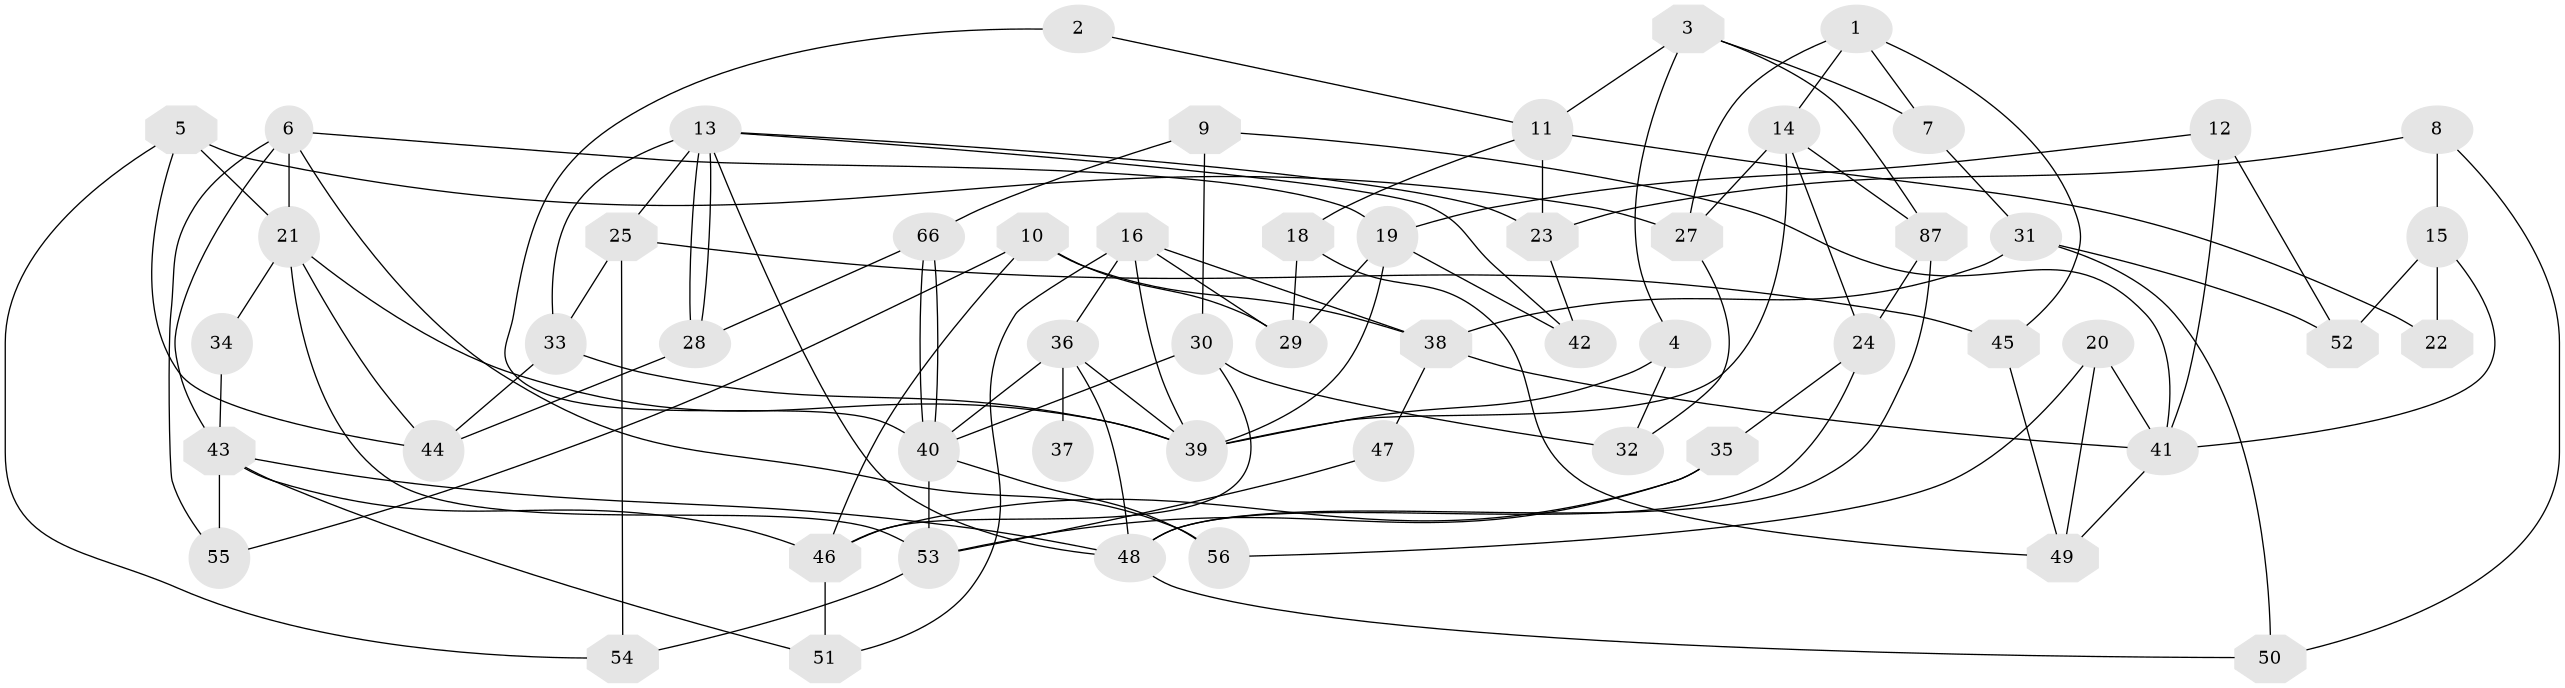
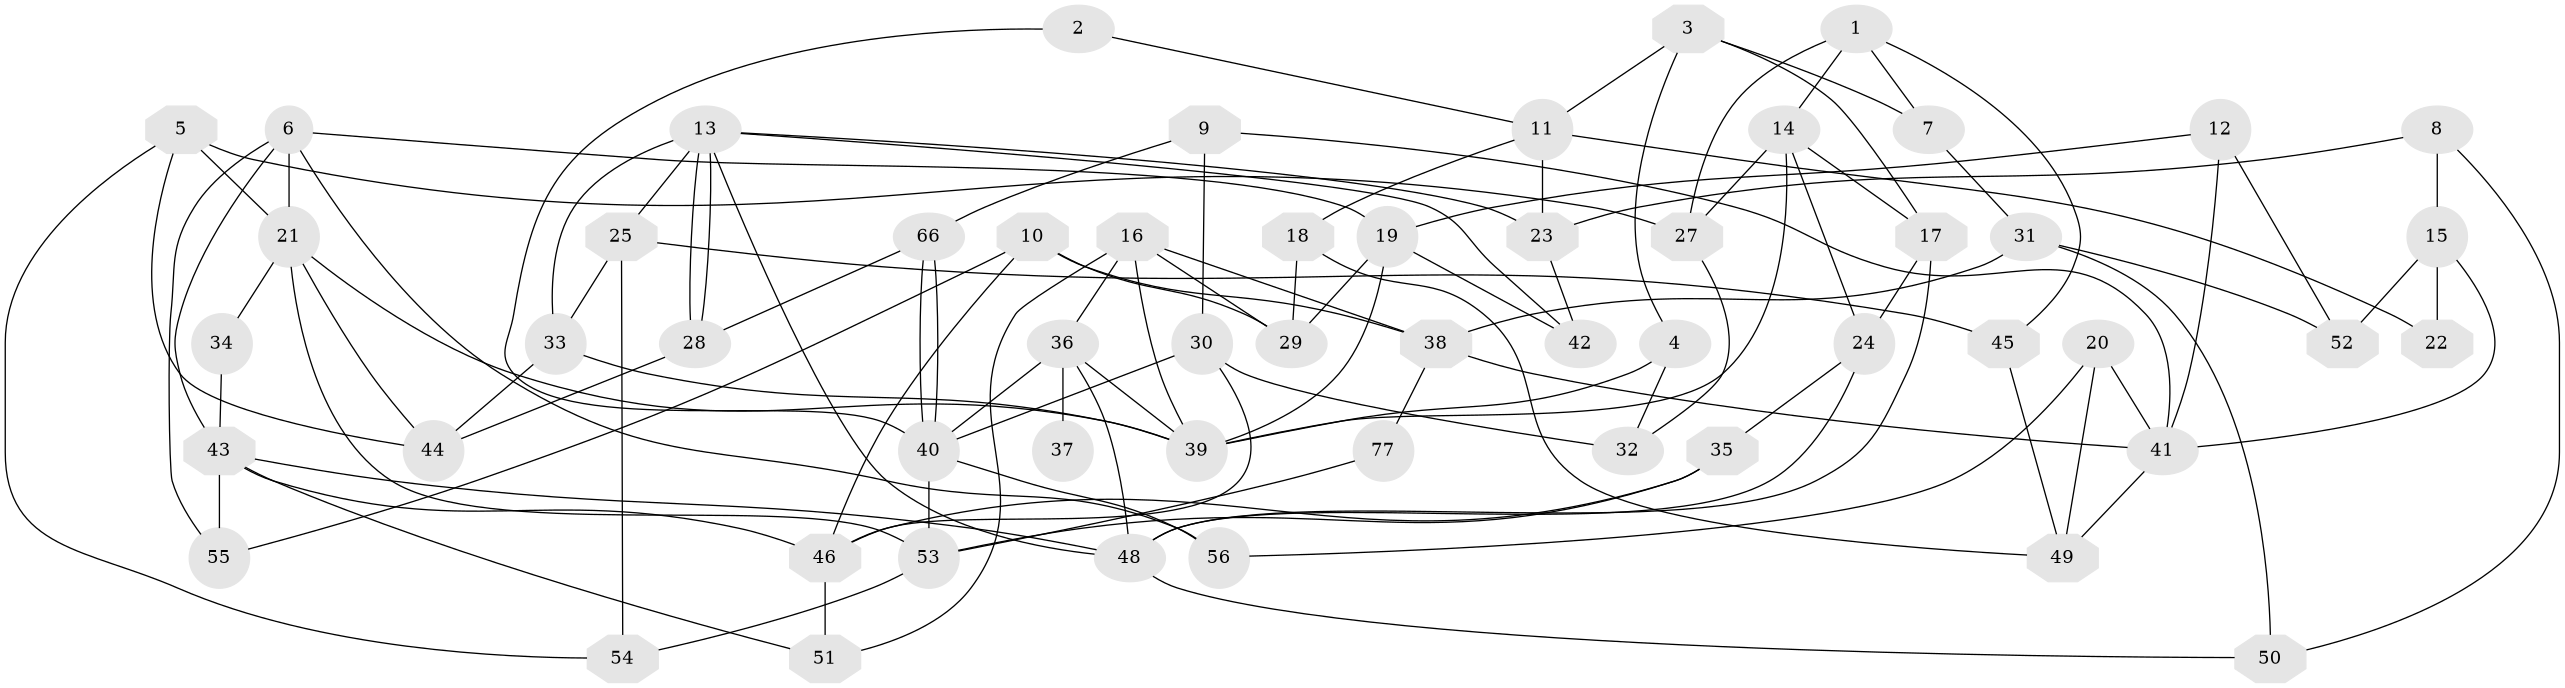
(1931, 237) -> (1931, 237)
(1384, 451) -> (1384, 451)
